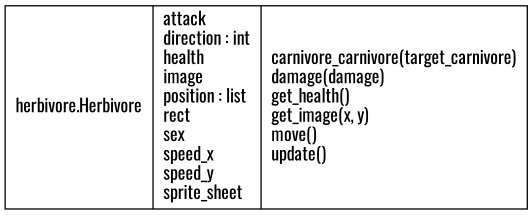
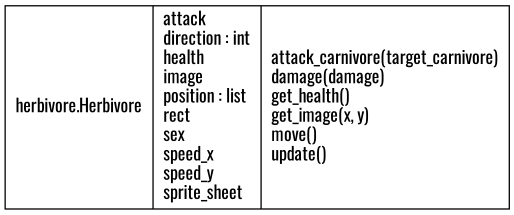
(394, 59) -> (385, 59)
